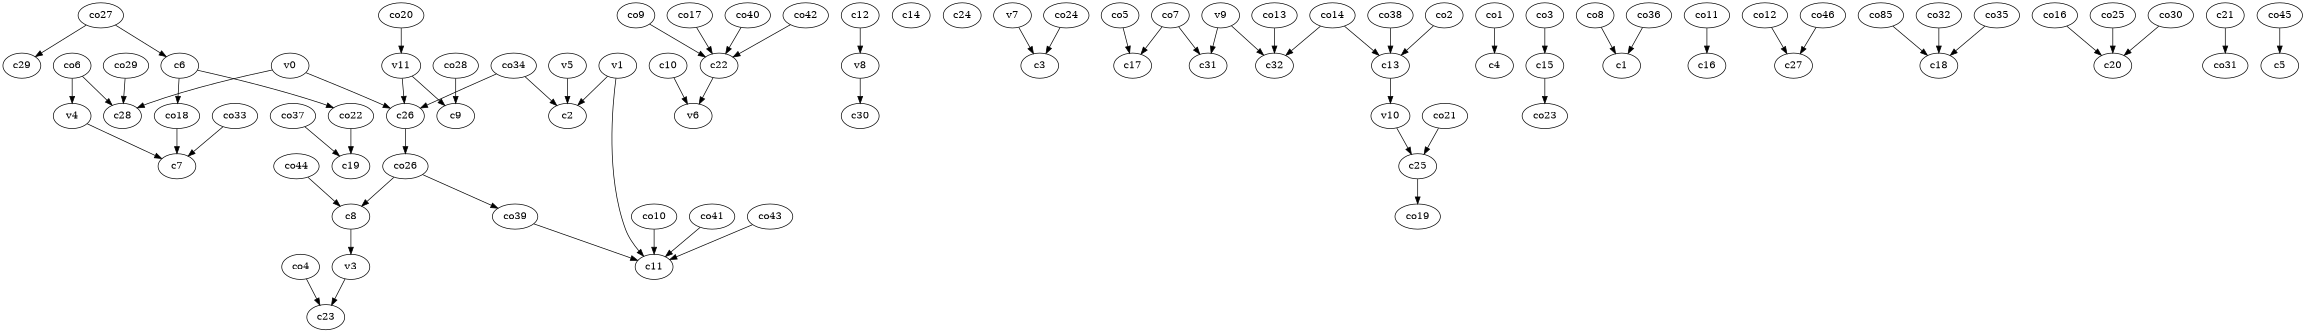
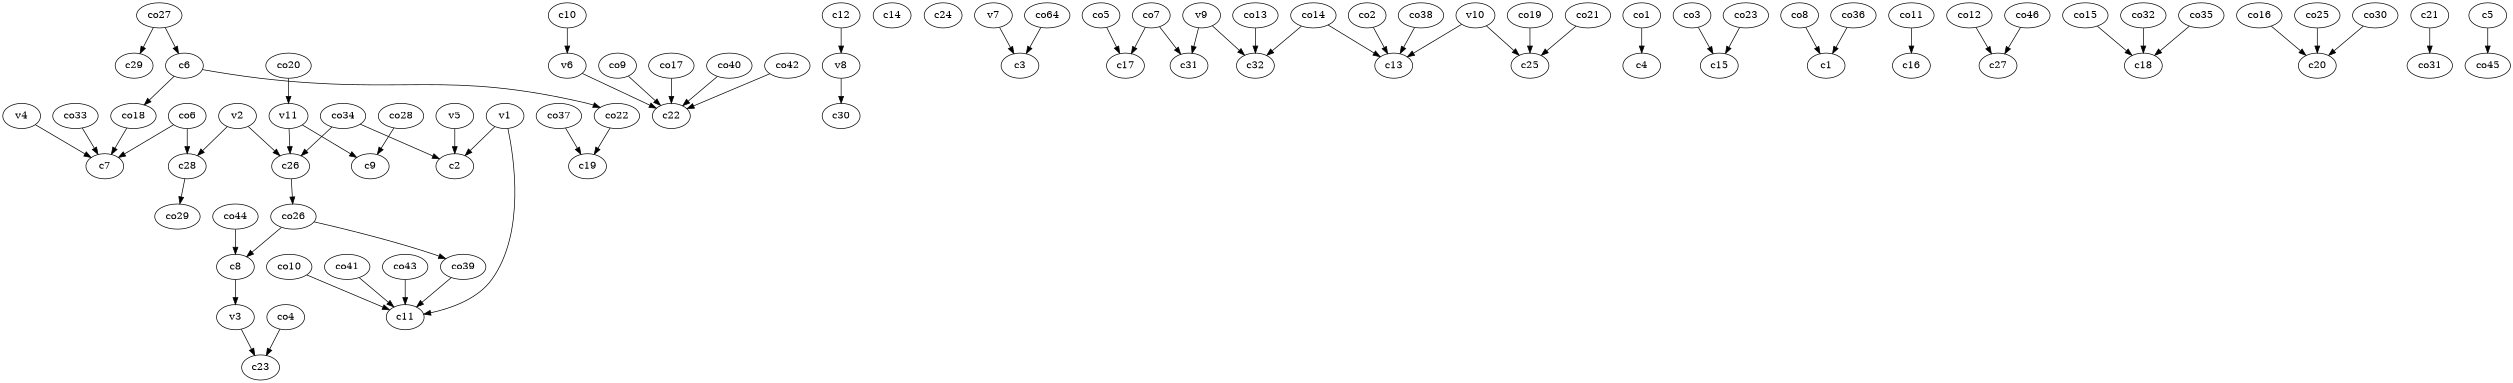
(1066, 15) -> (1047, 15)
(1881, 15) -> (2085, 15)
(2280, 37) -> (2488, 37)
(290, 66) -> (238, 116)
(72, 87) -> (149, 139)
(124, 87) -> (183, 188)
(1390, 87) -> (1438, 39)
(1545, 87) -> (1734, 37)
(708, 88) -> (616, 89)
(1418, 188) -> (1530, 37)
